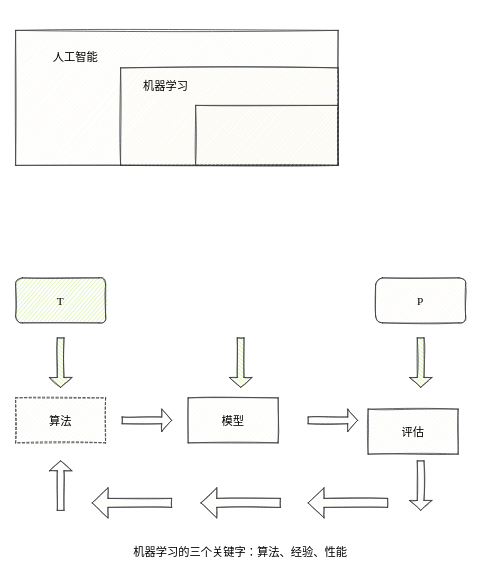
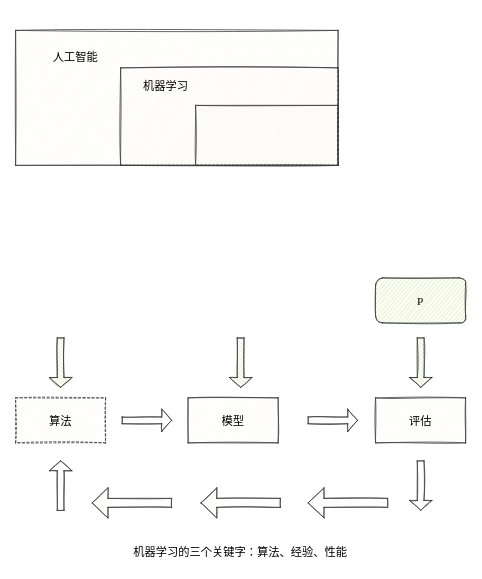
(60, 300) -> none
(420, 300) -> (420, 300)
(413, 432) -> (420, 420)
